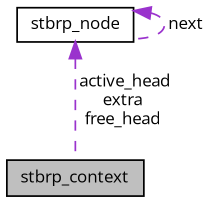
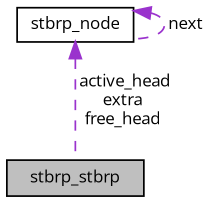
(75, 178) -> (75, 178)
